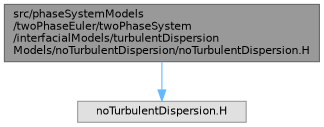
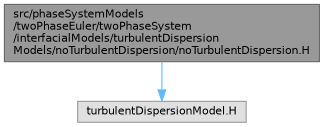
(162, 112) -> (162, 112)
